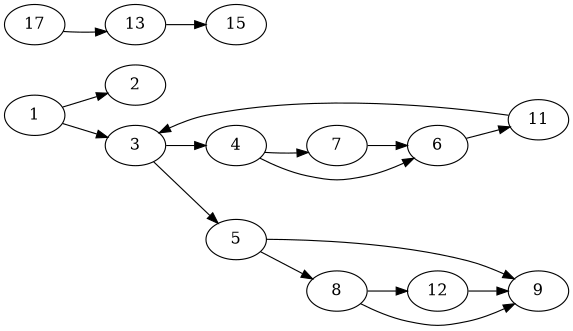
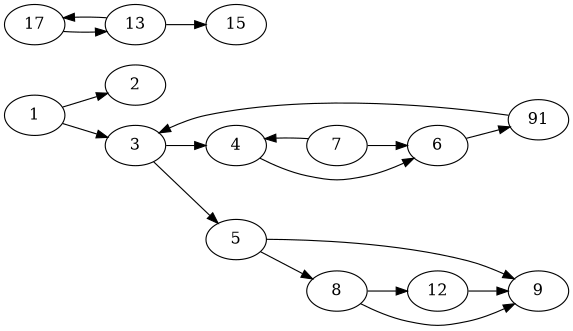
none -> (91, 17)
(538, 120) -> (538, 120)
(281, 153) -> (292, 138)
